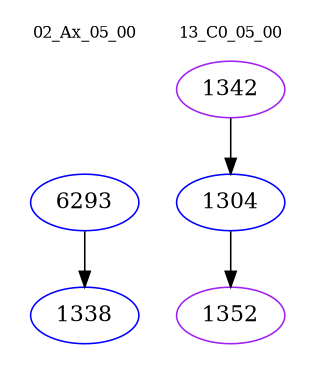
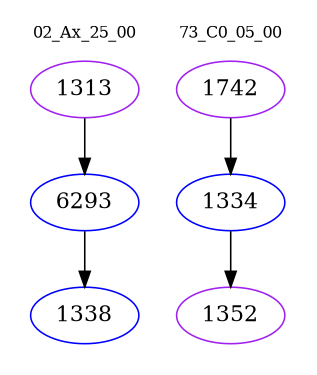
(85, 34) -> (85, 34)
(231, 34) -> (231, 34)
none -> (85, 89)
(231, 89) -> (231, 89)
(231, 202) -> (231, 202)
